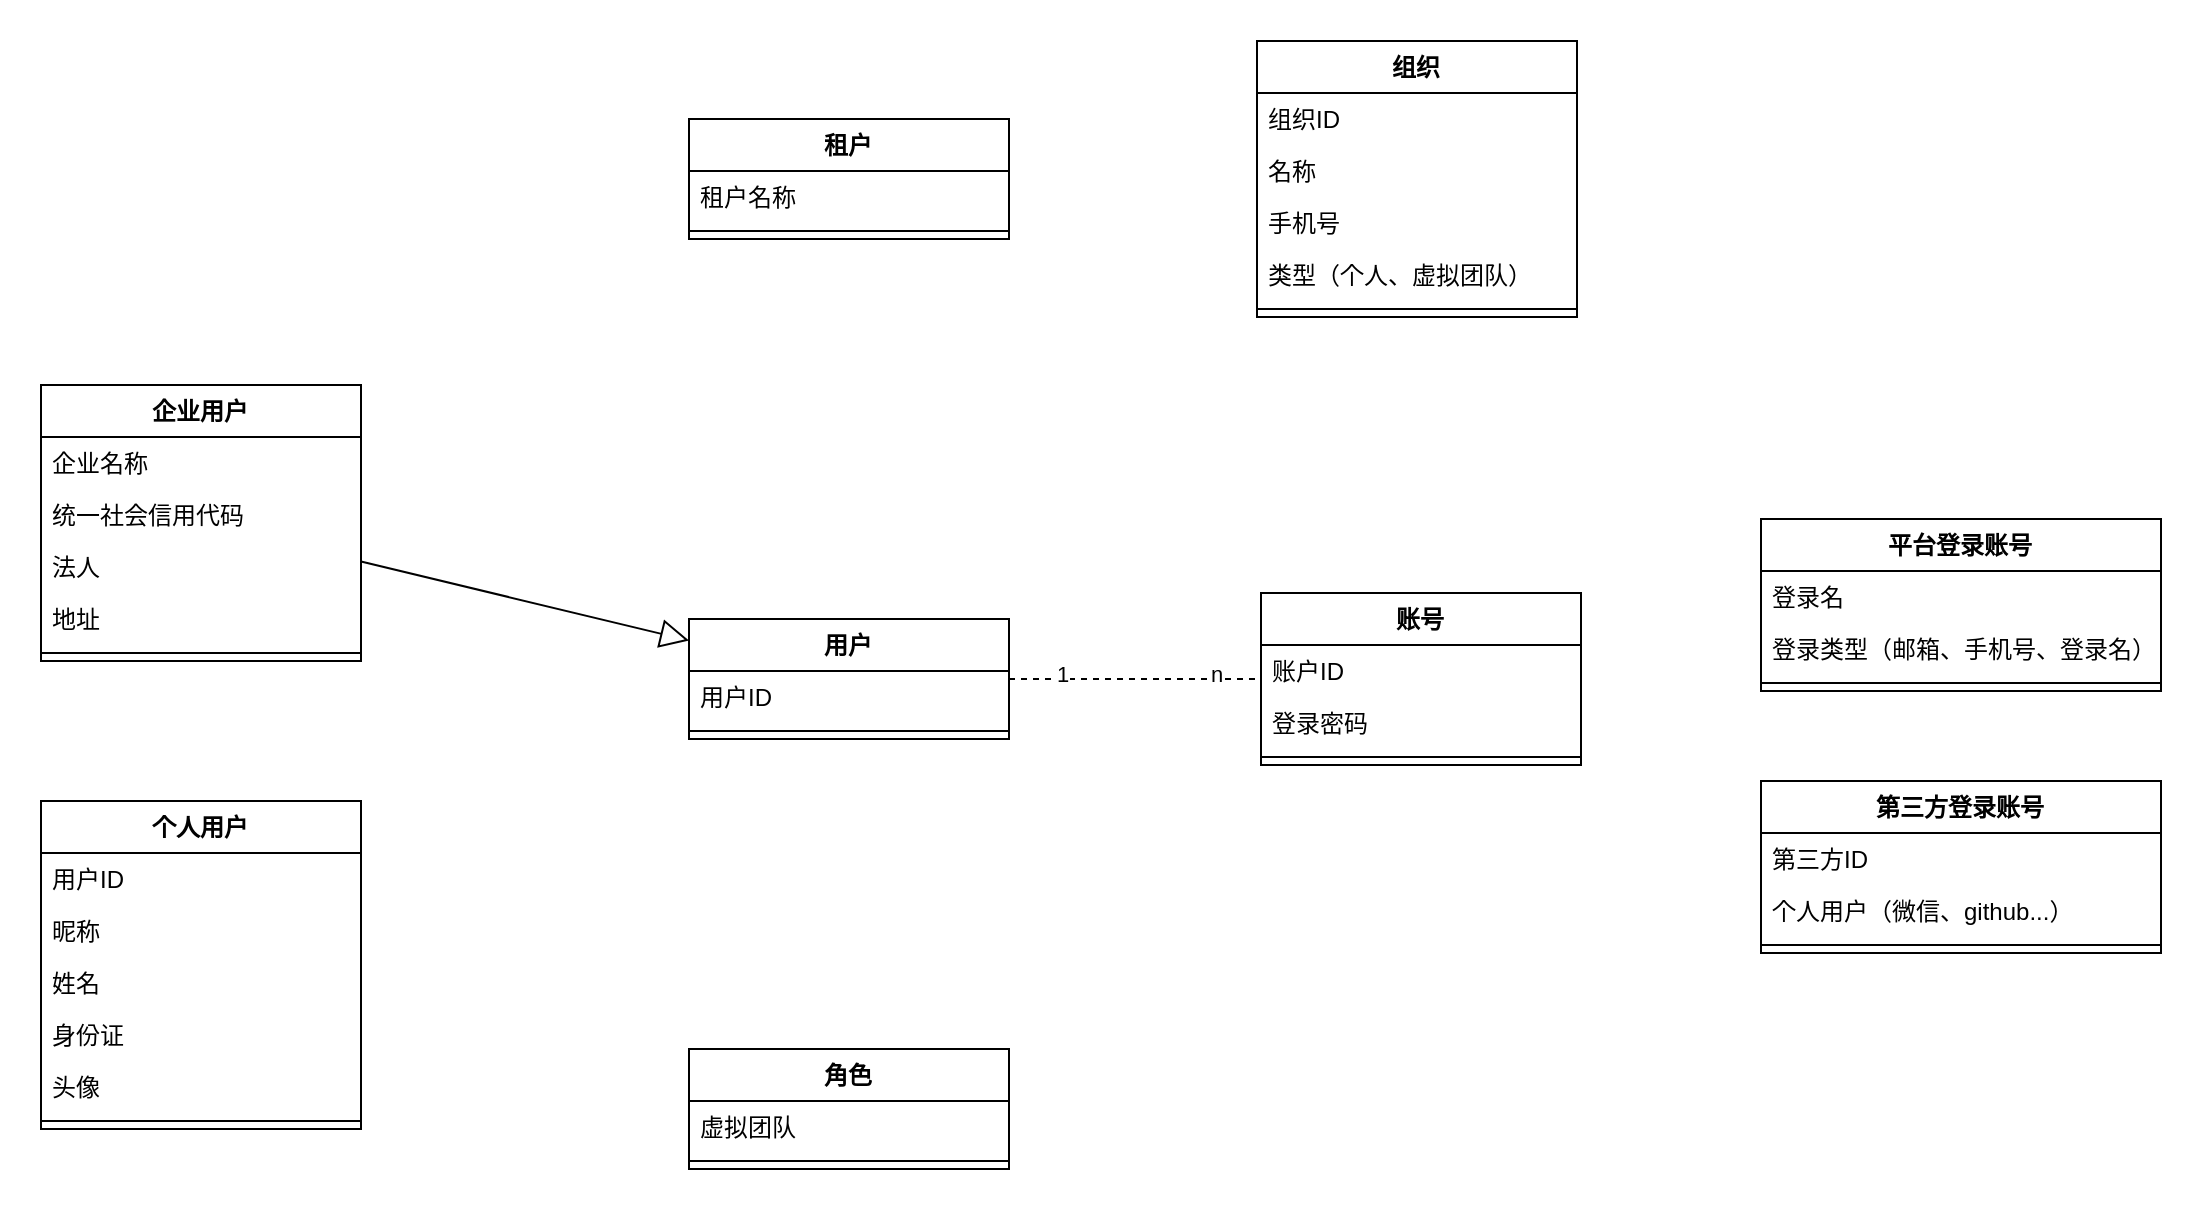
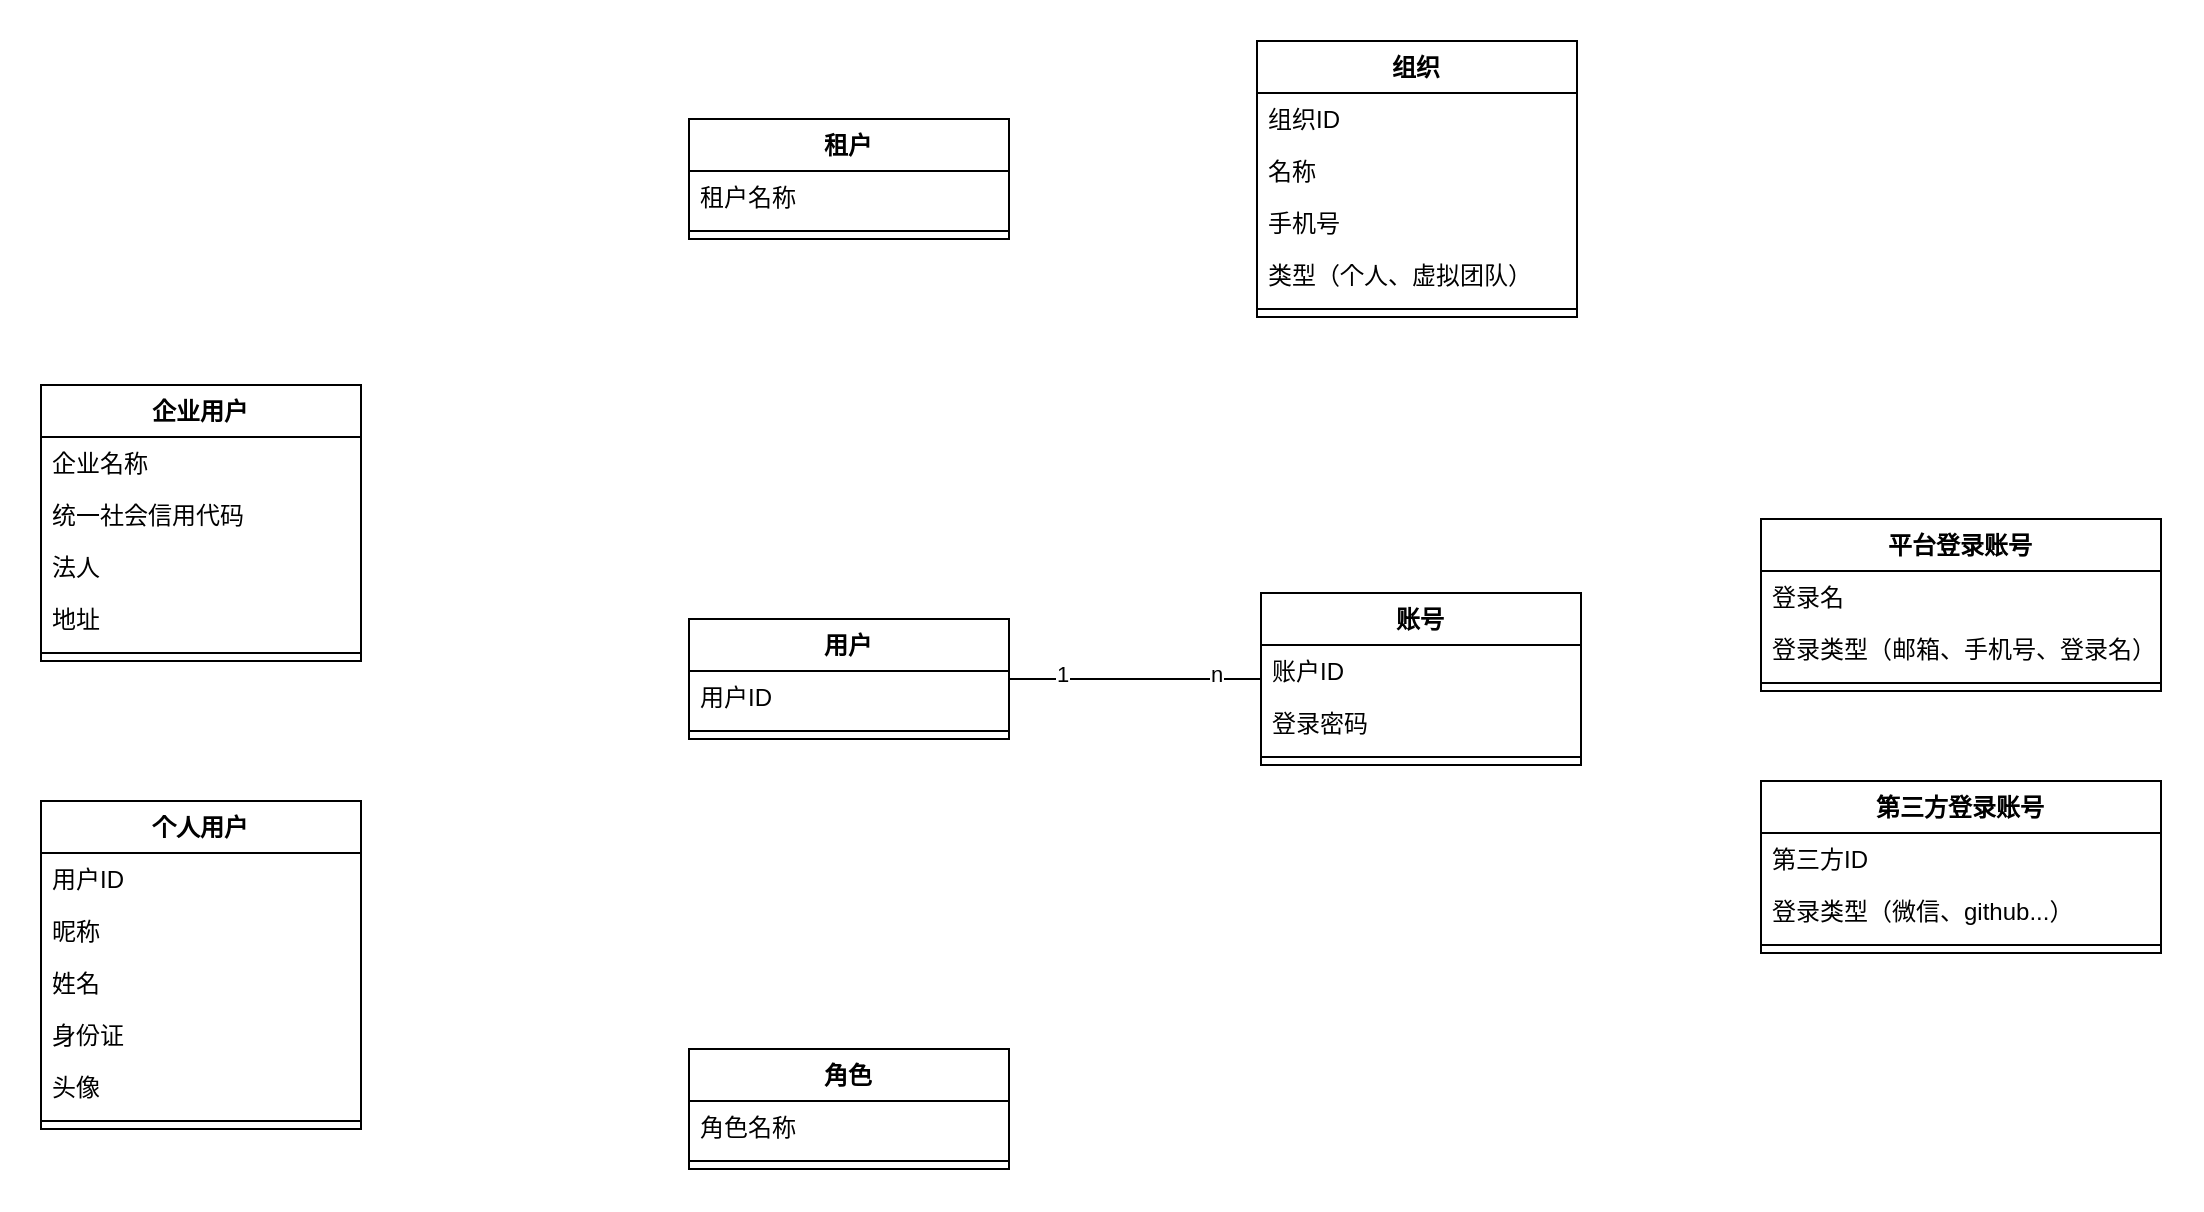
(513, 598) -> none
(1142, 679) -> (1142, 679)
(1928, 912) -> (1928, 912)
(748, 1128) -> (748, 1128)
